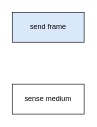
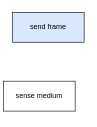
(48, 99) -> (39, 96)
